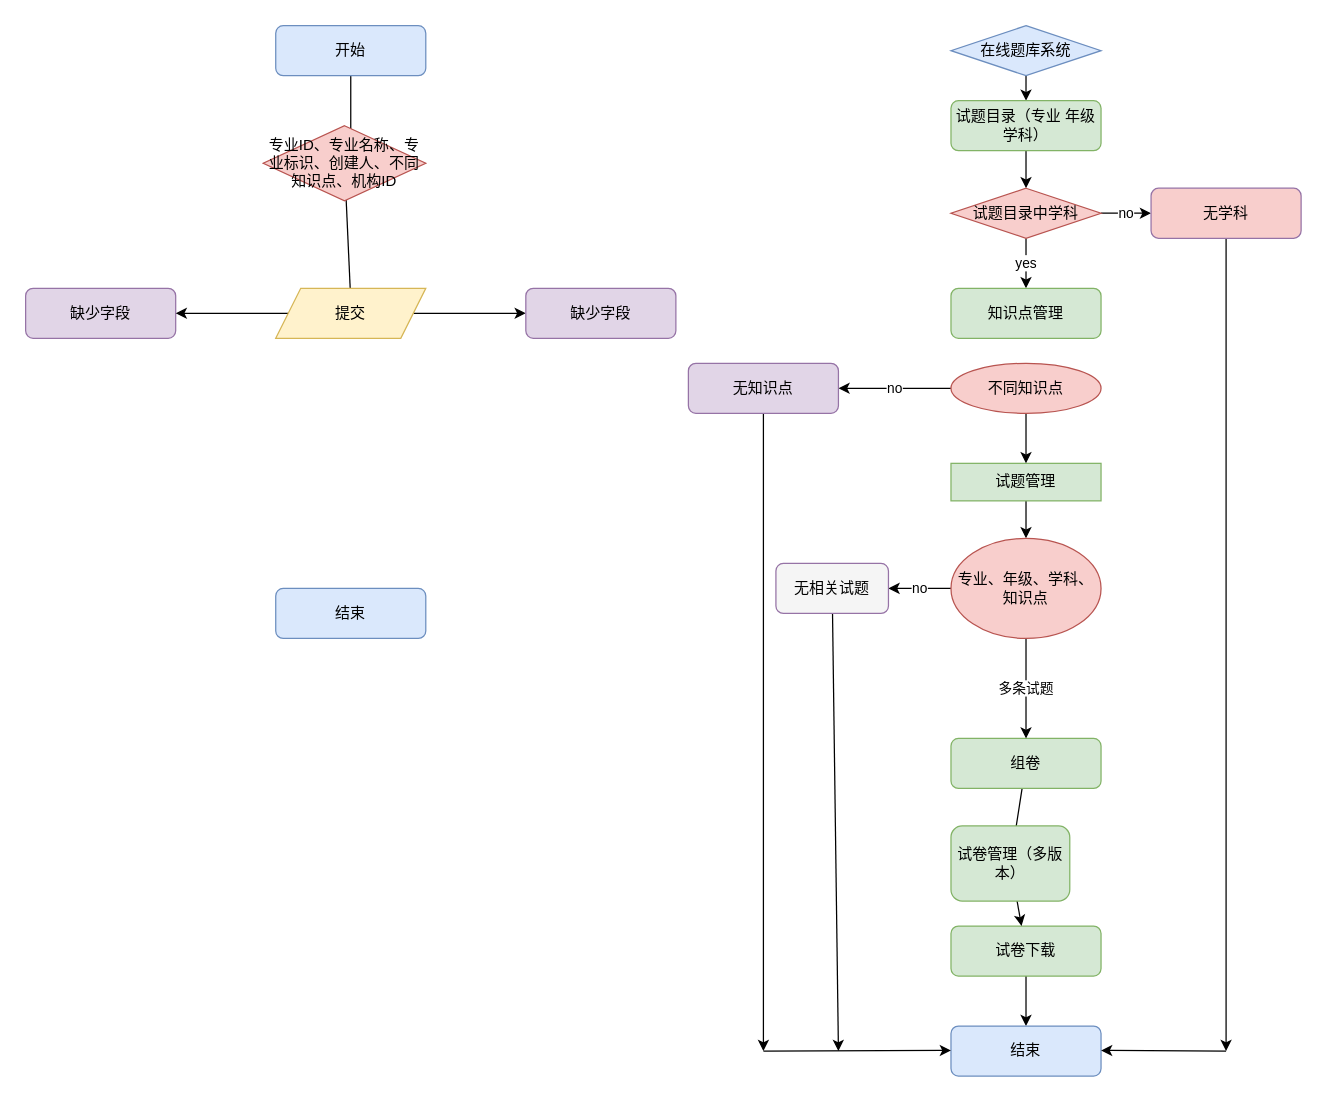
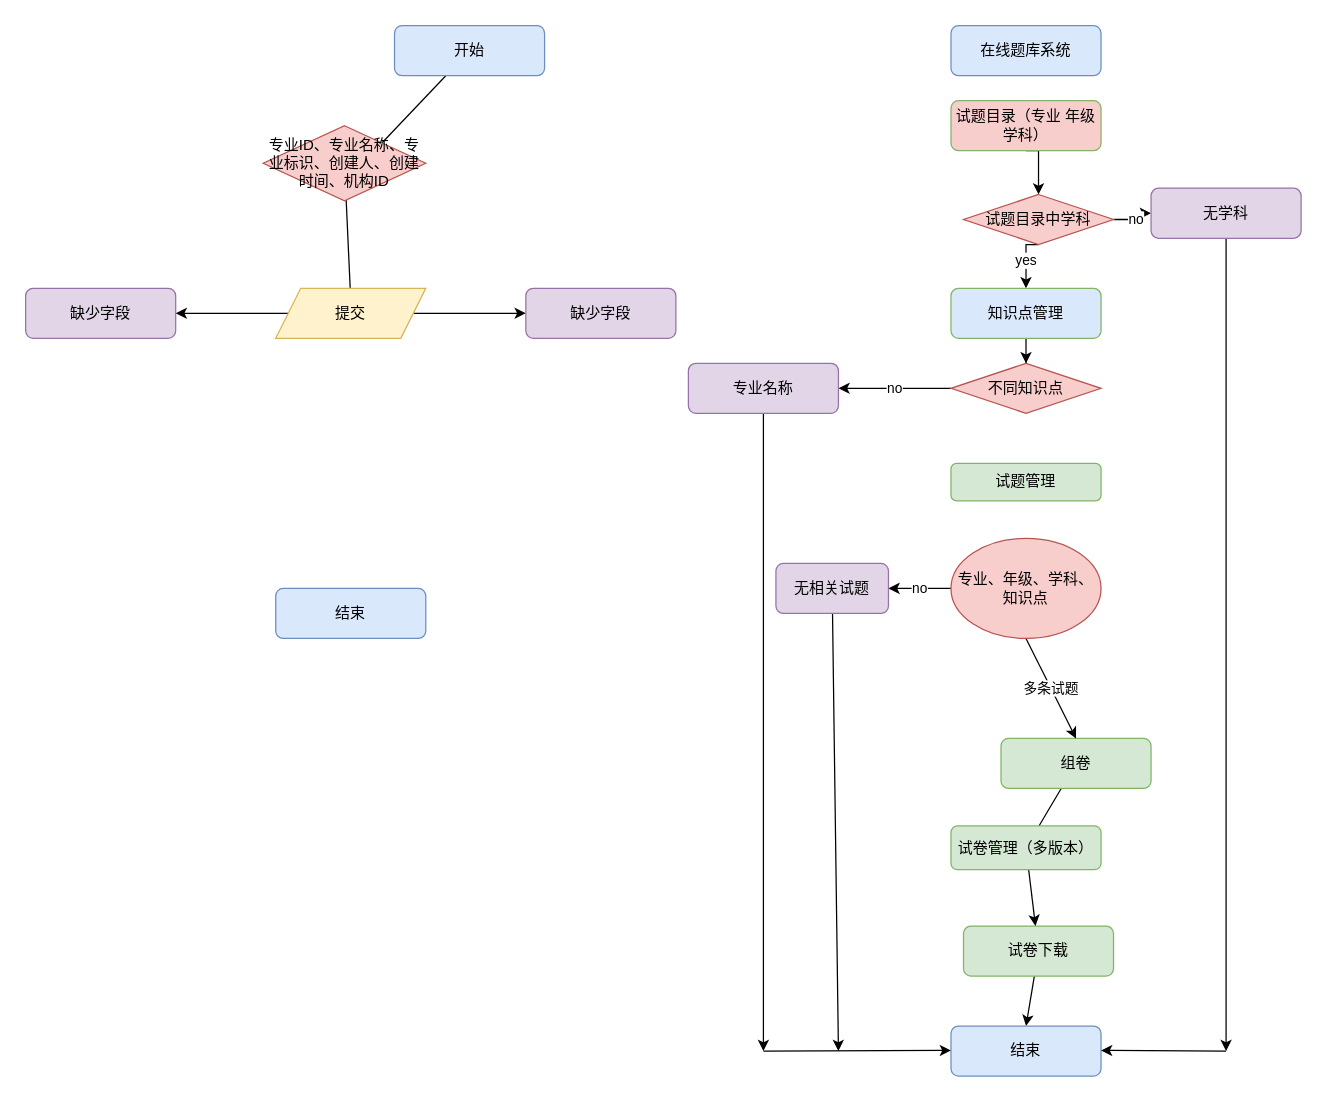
(351, 51) -> (469, 51)
(1026, 51) -> (1026, 51)
(1026, 84) -> none
(1026, 126) -> (1026, 126)
(344, 163) -> (344, 163)
(1026, 213) -> (1038, 219)
(1226, 213) -> (1226, 213)
(1026, 313) -> (1026, 313)
none -> (1026, 355)
(763, 388) -> (763, 388)
(1026, 388) -> (1026, 388)
(1026, 434) -> none
(1026, 482) -> (1026, 482)
(1026, 515) -> none
(832, 588) -> (832, 588)
(1026, 763) -> (1076, 763)
(1010, 863) -> (1026, 848)
(1026, 951) -> (1038, 951)
